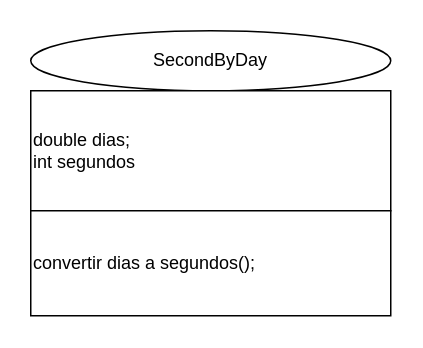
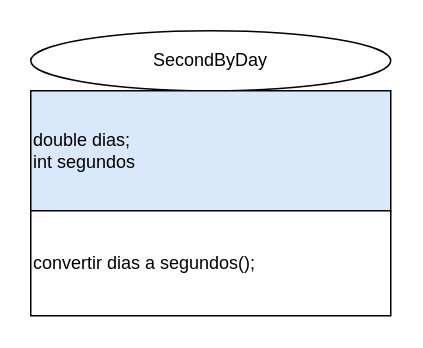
(211, 151) -> (211, 151)
